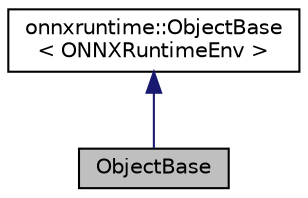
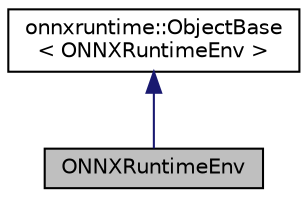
(154, 168) -> (154, 168)
